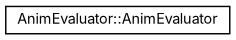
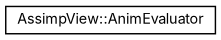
(118, 20) -> (111, 20)
